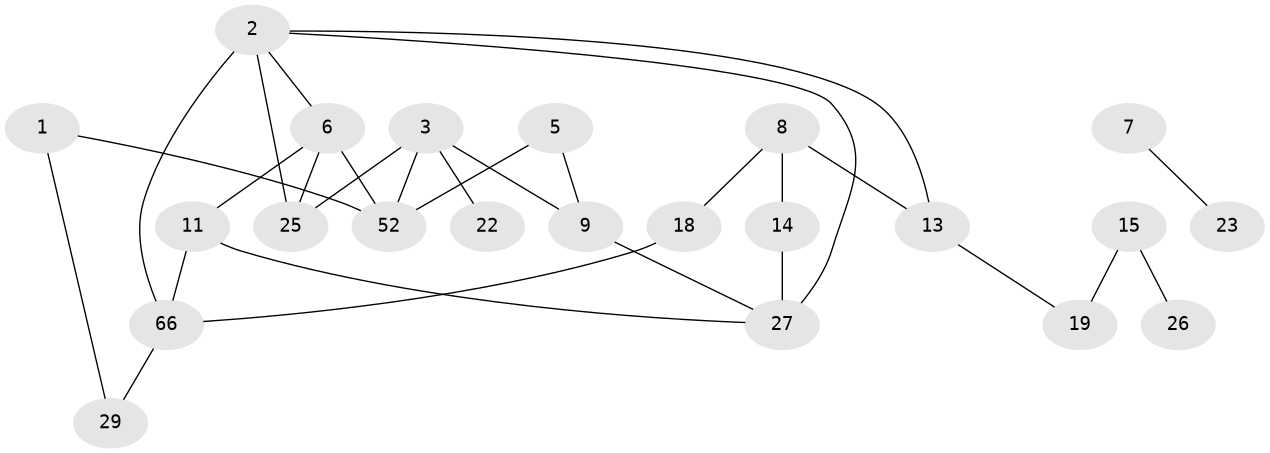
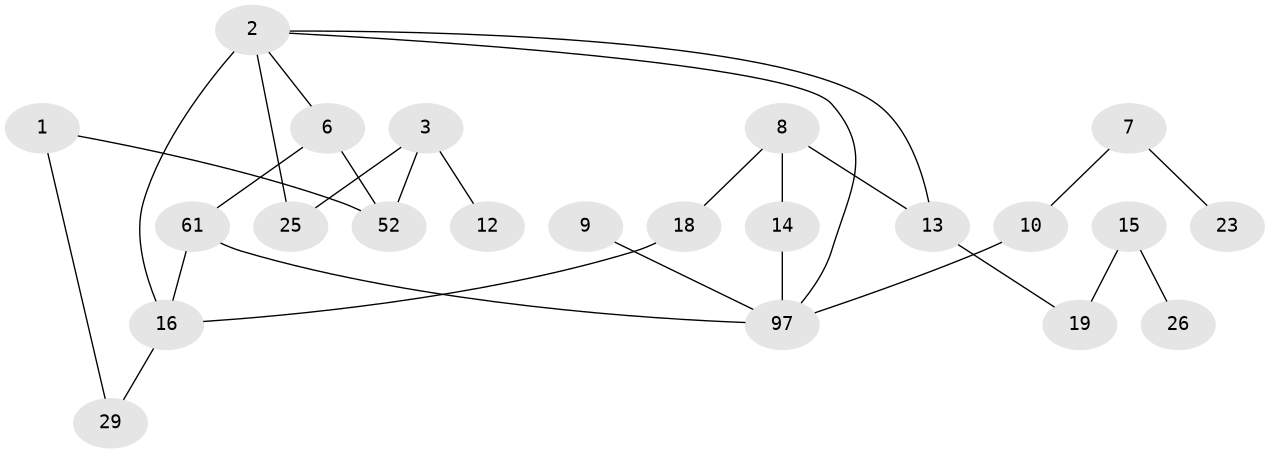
(556, 128) -> none
(309, 177) -> none
(506, 177) -> none
(193, 227) -> (193, 227)
(487, 227) -> (487, 227)
none -> (1031, 227)
(167, 325) -> (167, 325)
(782, 325) -> (782, 325)
